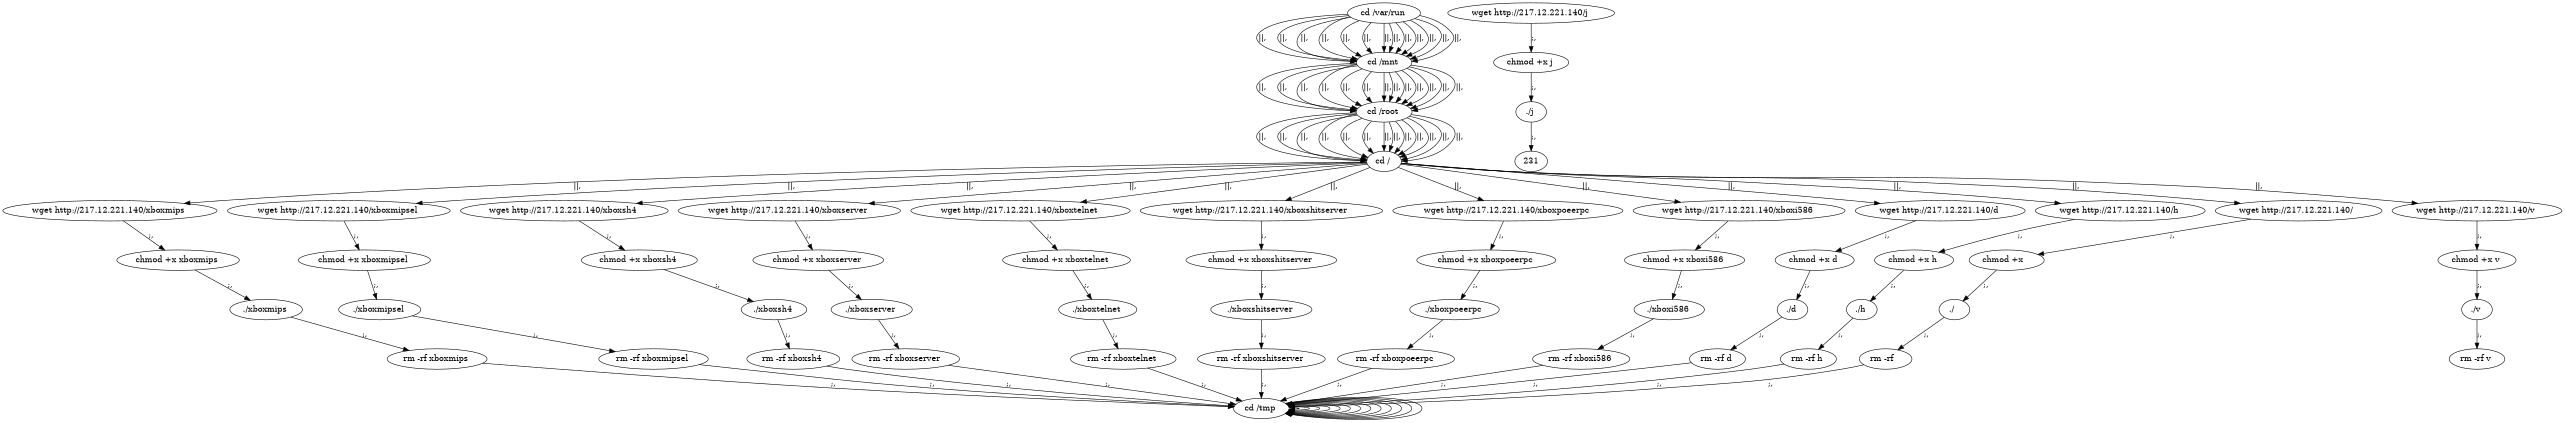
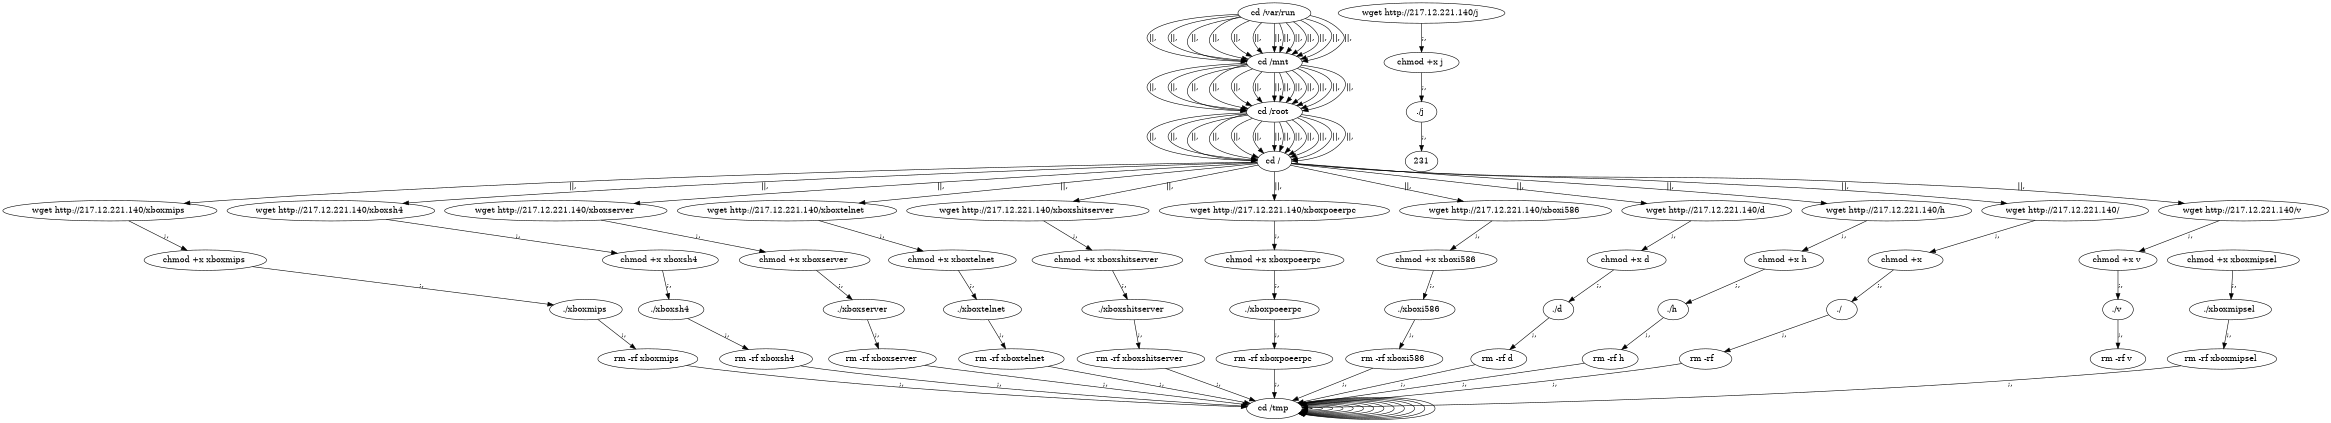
(339, 211) -> none
